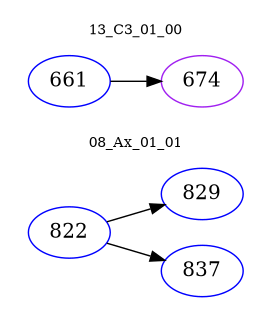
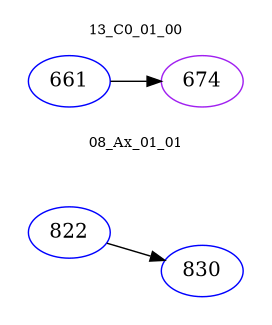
(136, 31) -> (136, 31)
(202, 194) -> none
(202, 271) -> (202, 271)
